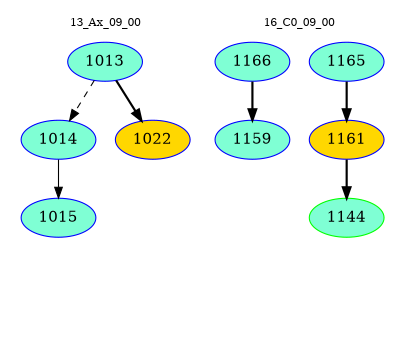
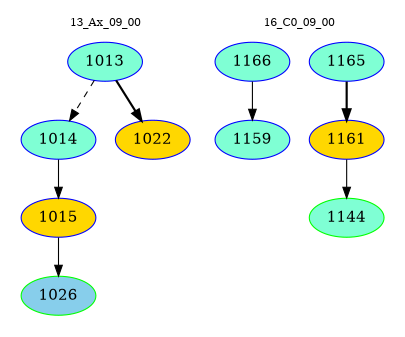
(252, 95) -> (252, 95)
(347, 173) -> (347, 173)
(58, 218) -> (58, 218)
none -> (58, 296)
